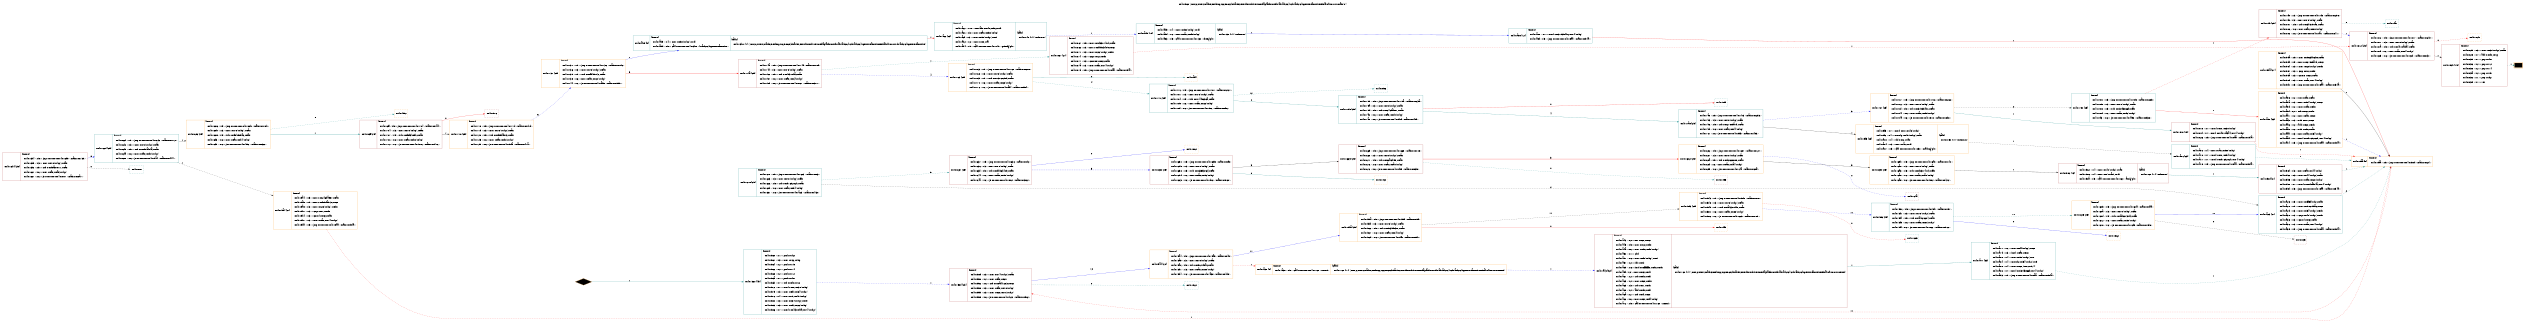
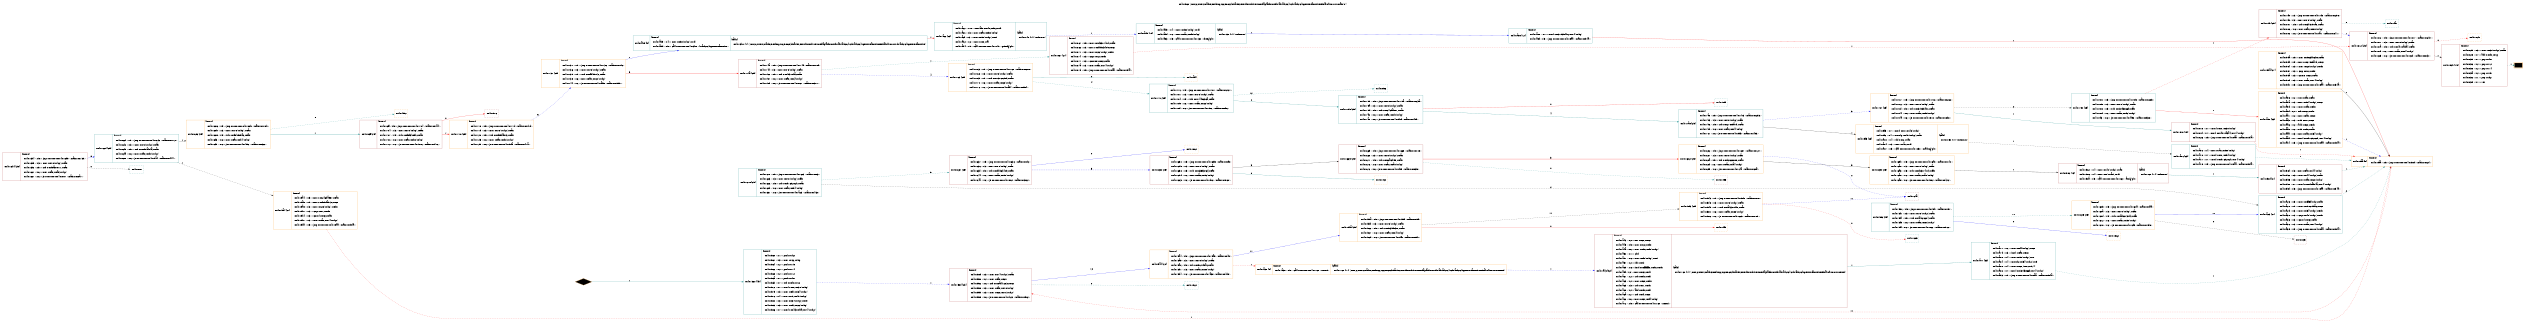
(445, 134) -> (445, 134)
(1816, 212) -> (1833, 201)
